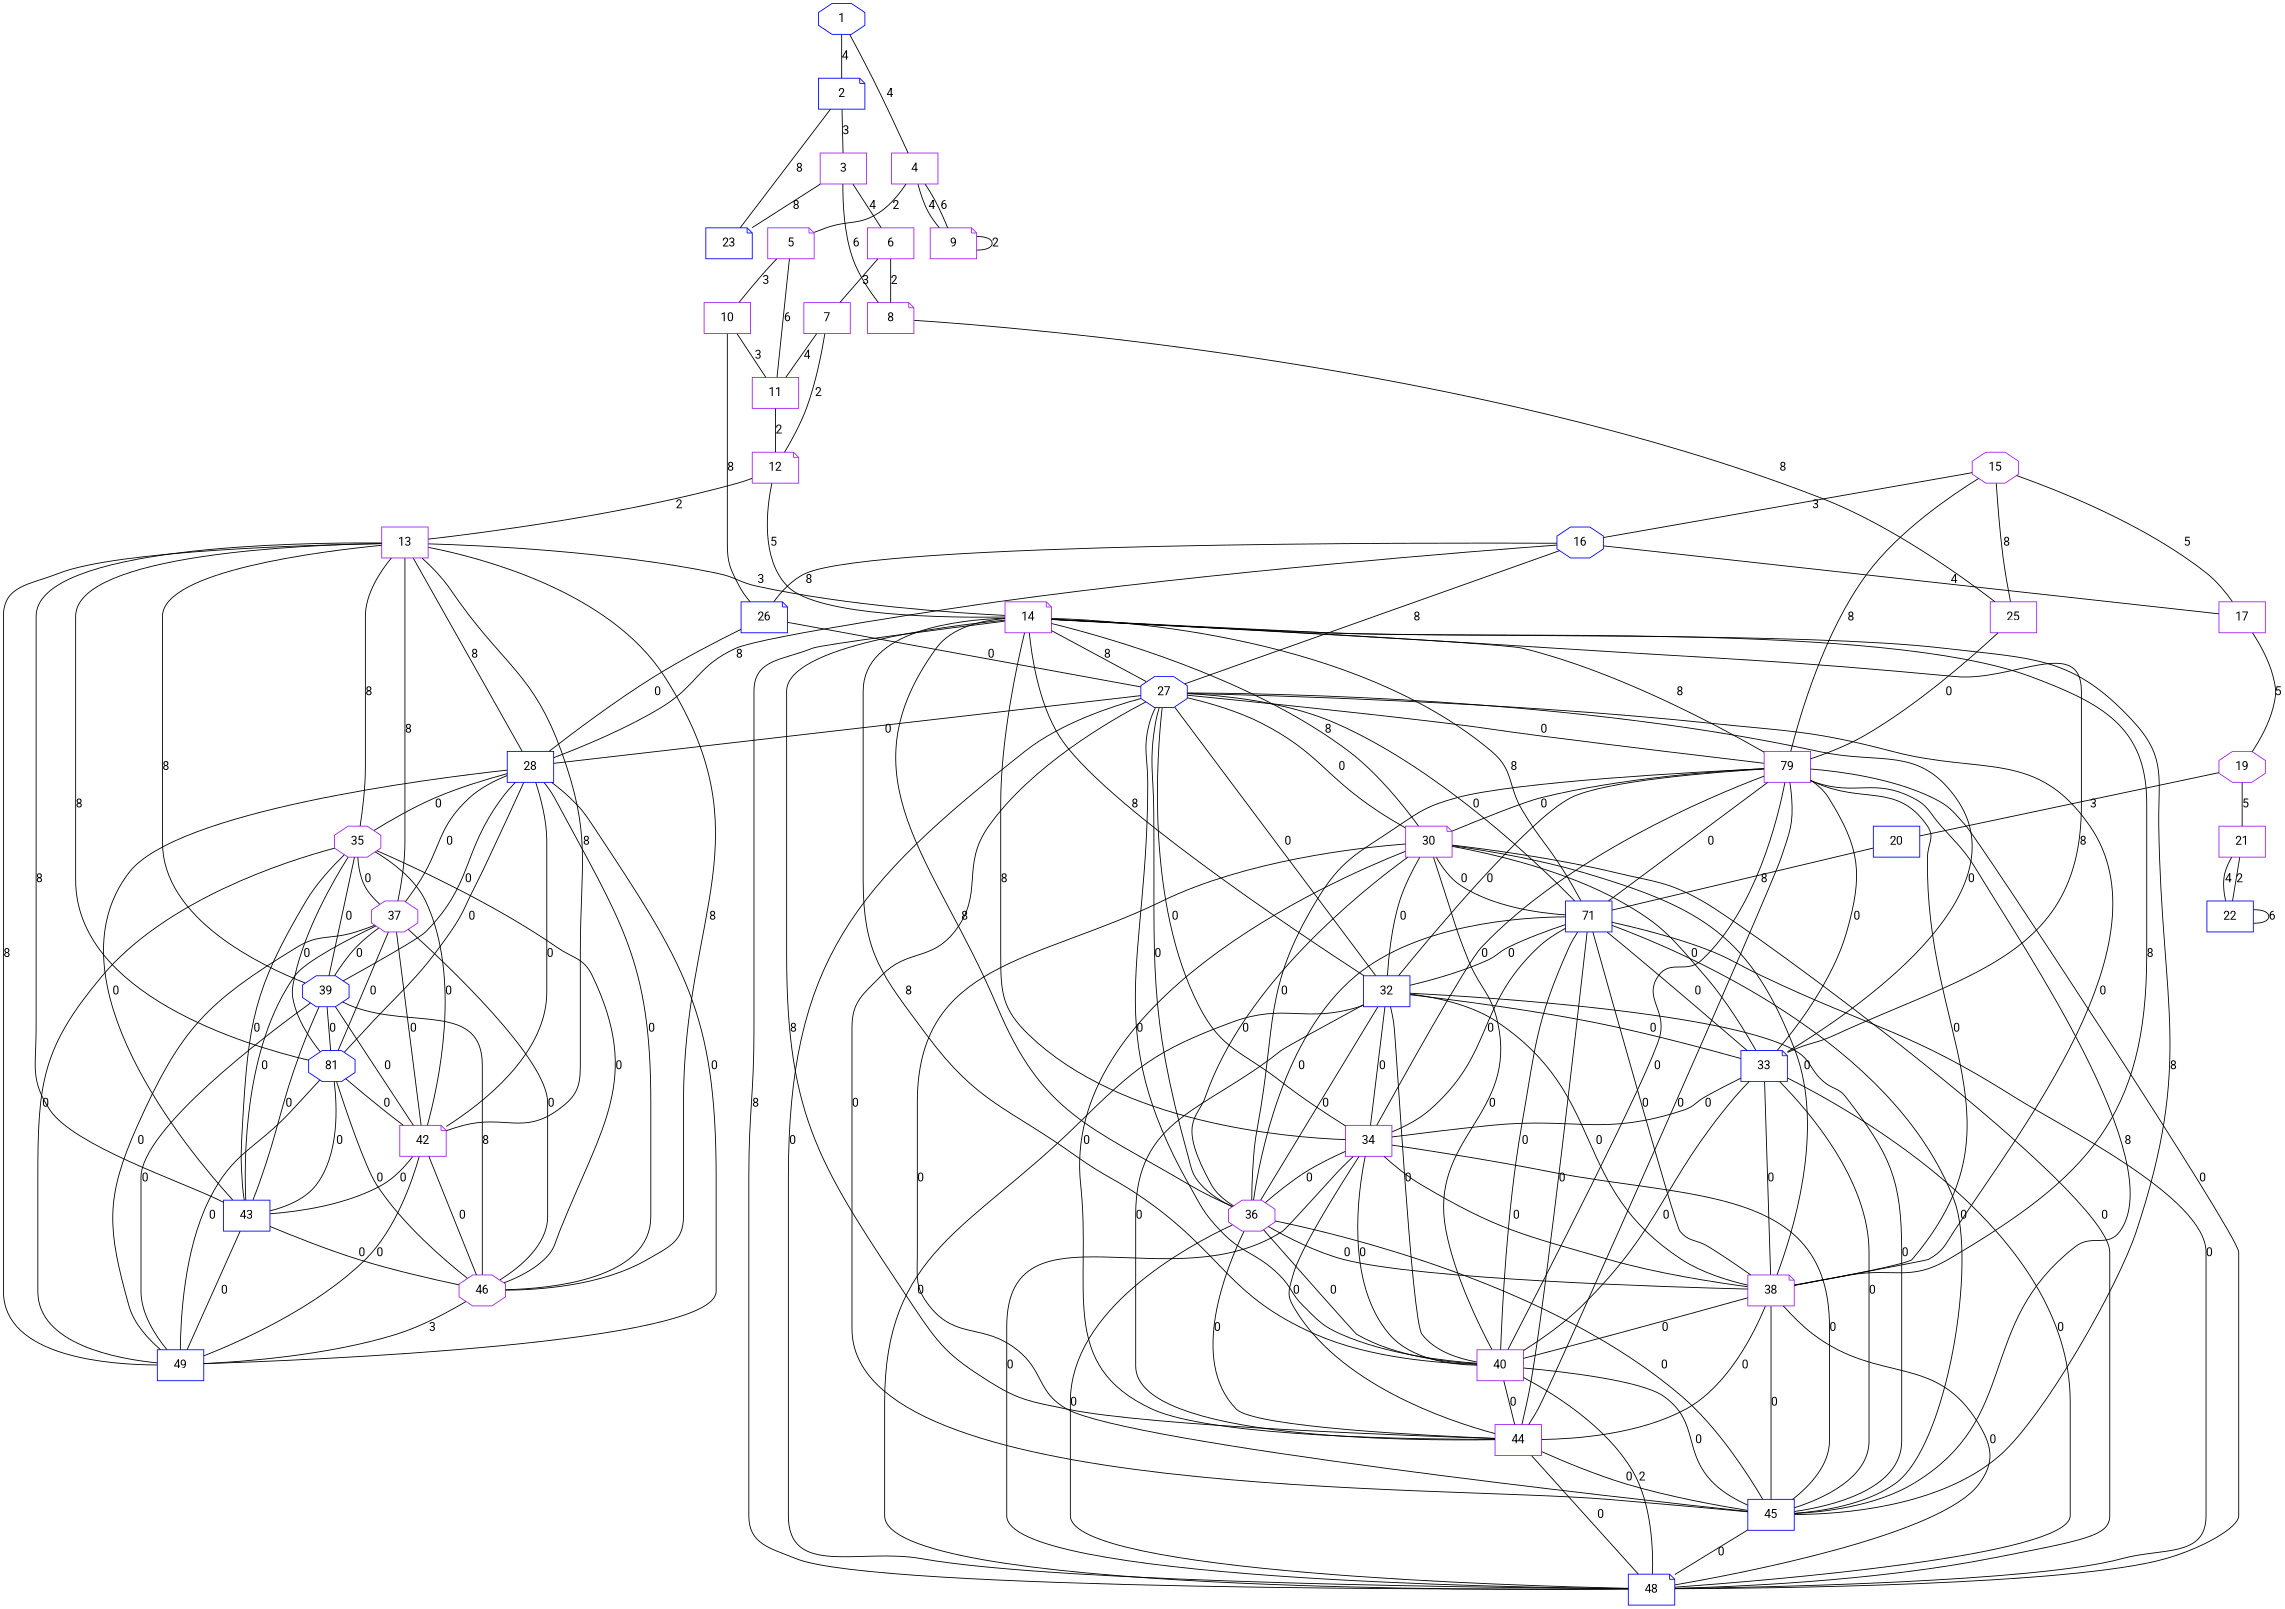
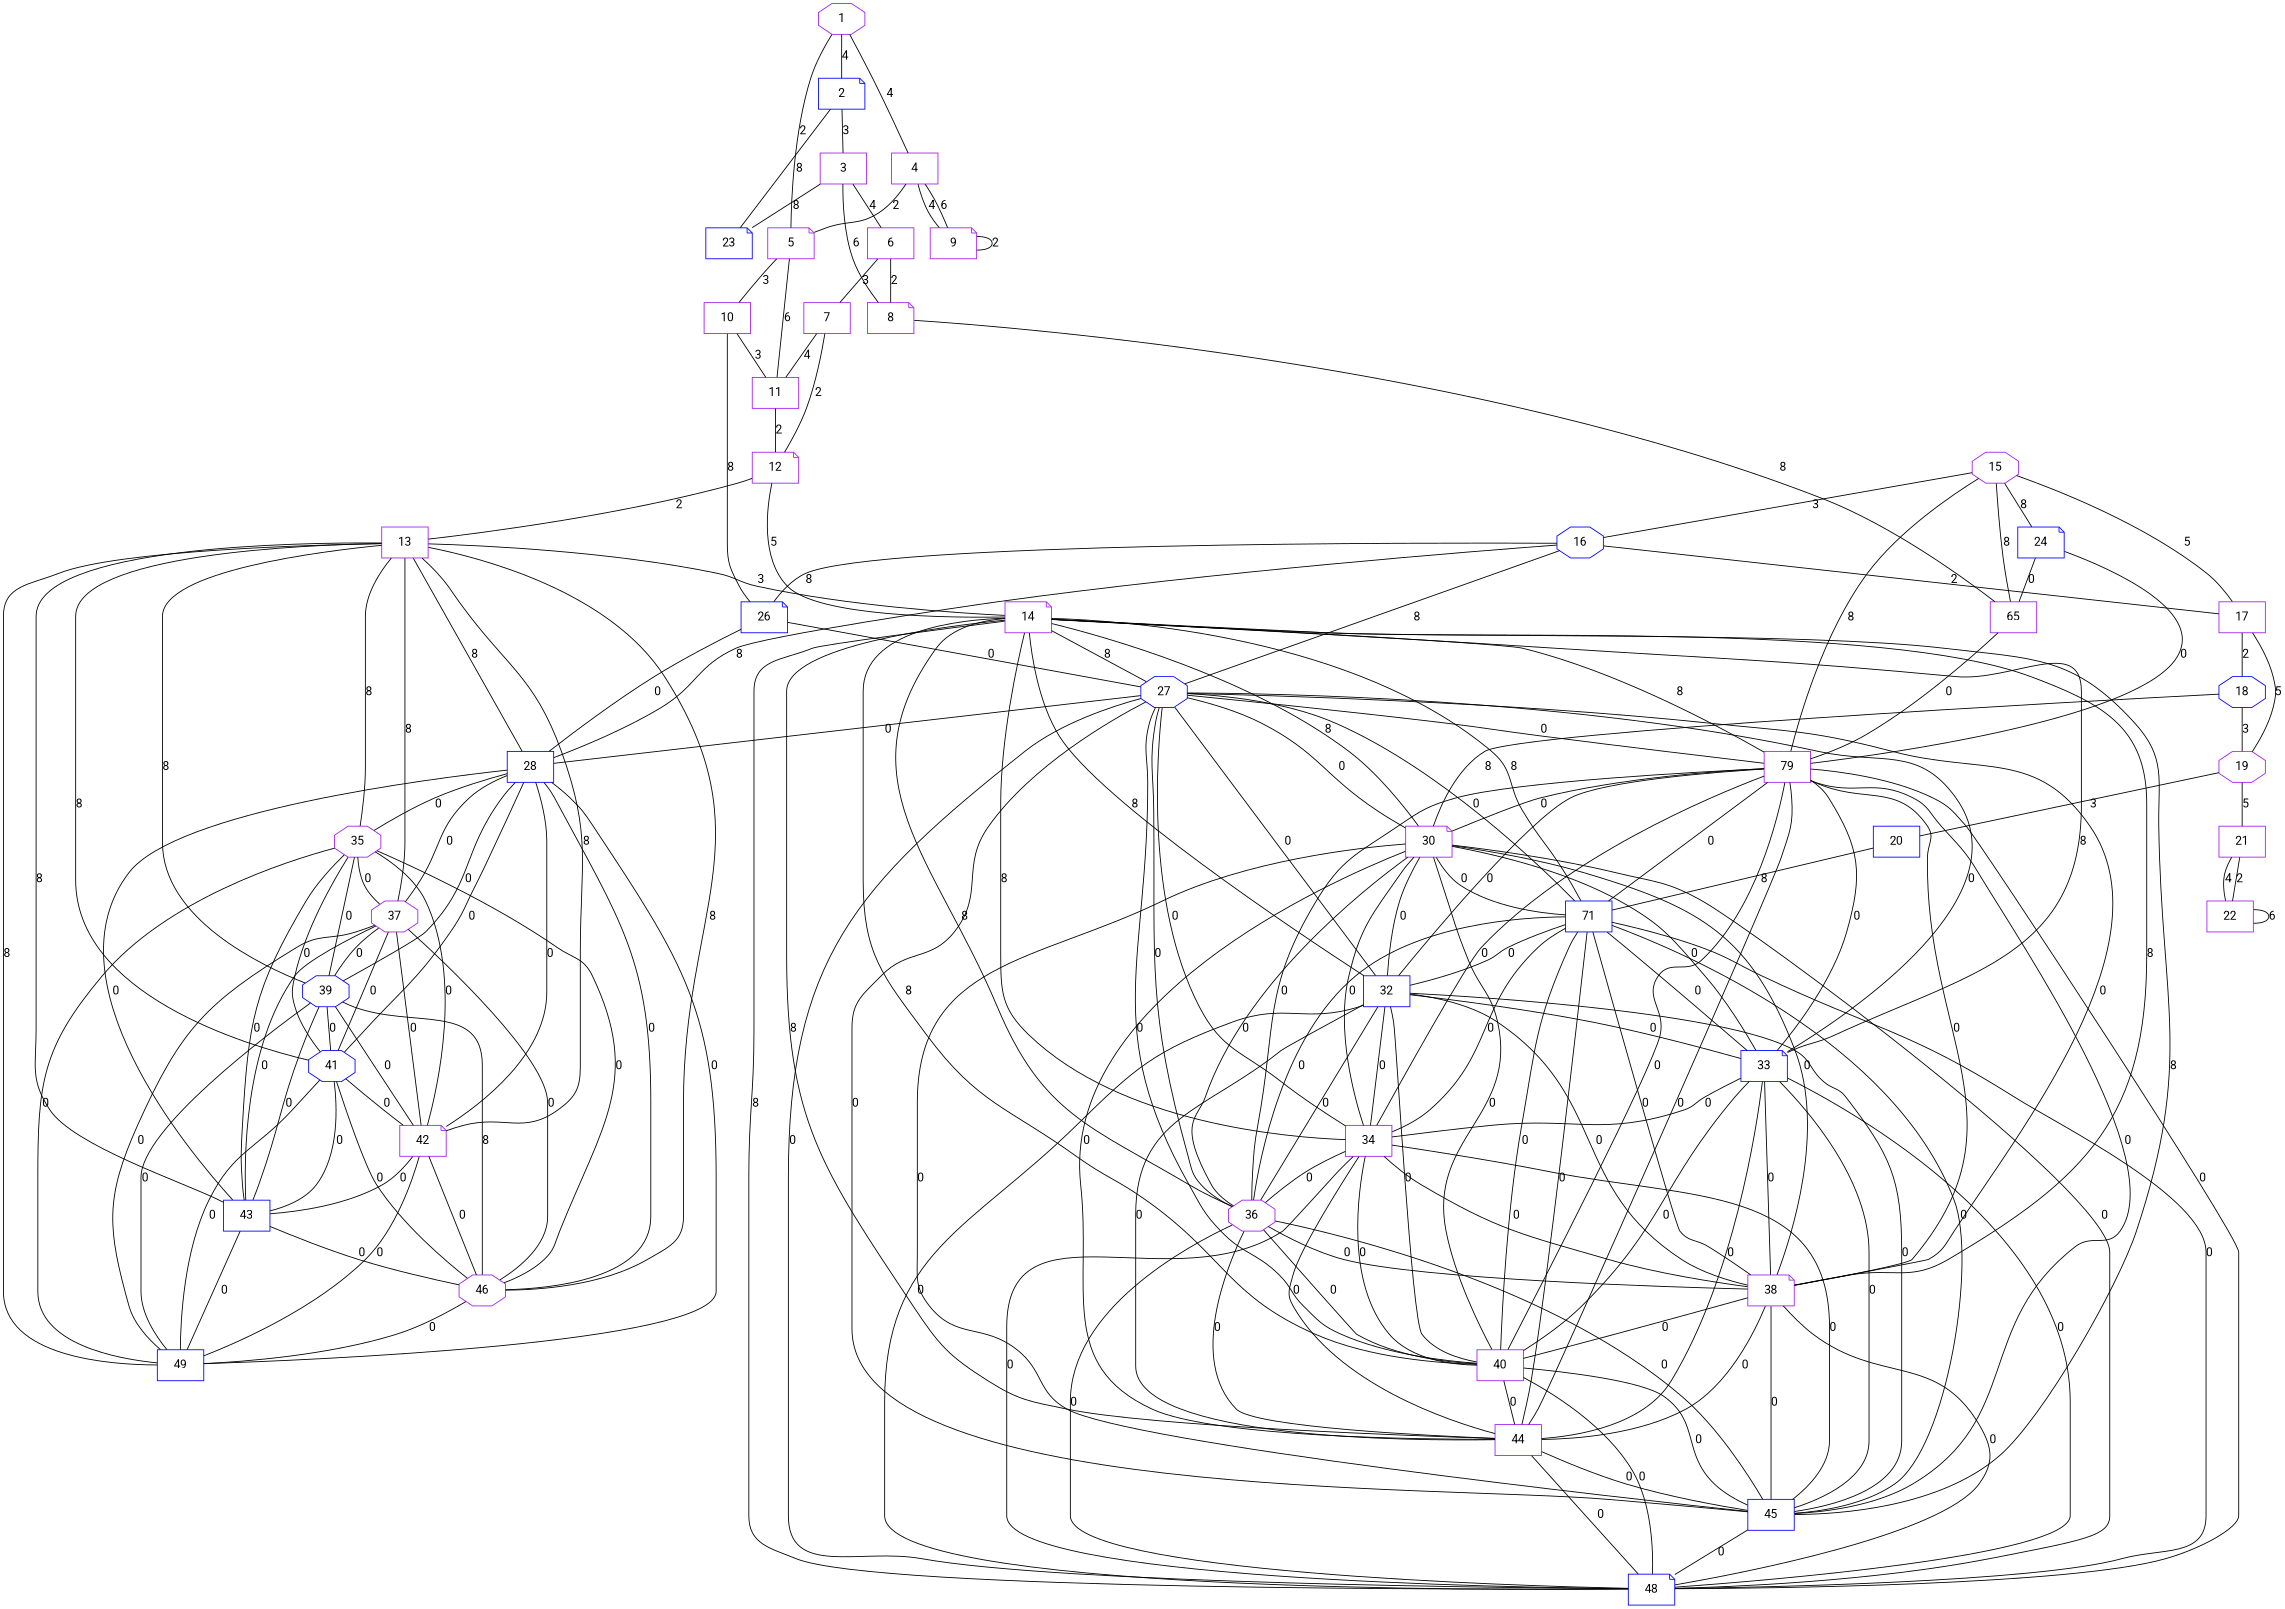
(842, 19) -> (842, 19)
none -> (799, 128)
none -> (2041, 542)
(1954, 580) -> (1954, 580)
(2013, 617) -> (2013, 617)
none -> (2242, 692)
(2230, 916) -> (2230, 916)
none -> (1345, 997)
(332, 1066) -> (332, 1066)
(2128, 1141) -> (2128, 1141)
none -> (1712, 1295)
(432, 1328) -> (432, 1328)
(1642, 1477) -> (1642, 1477)
